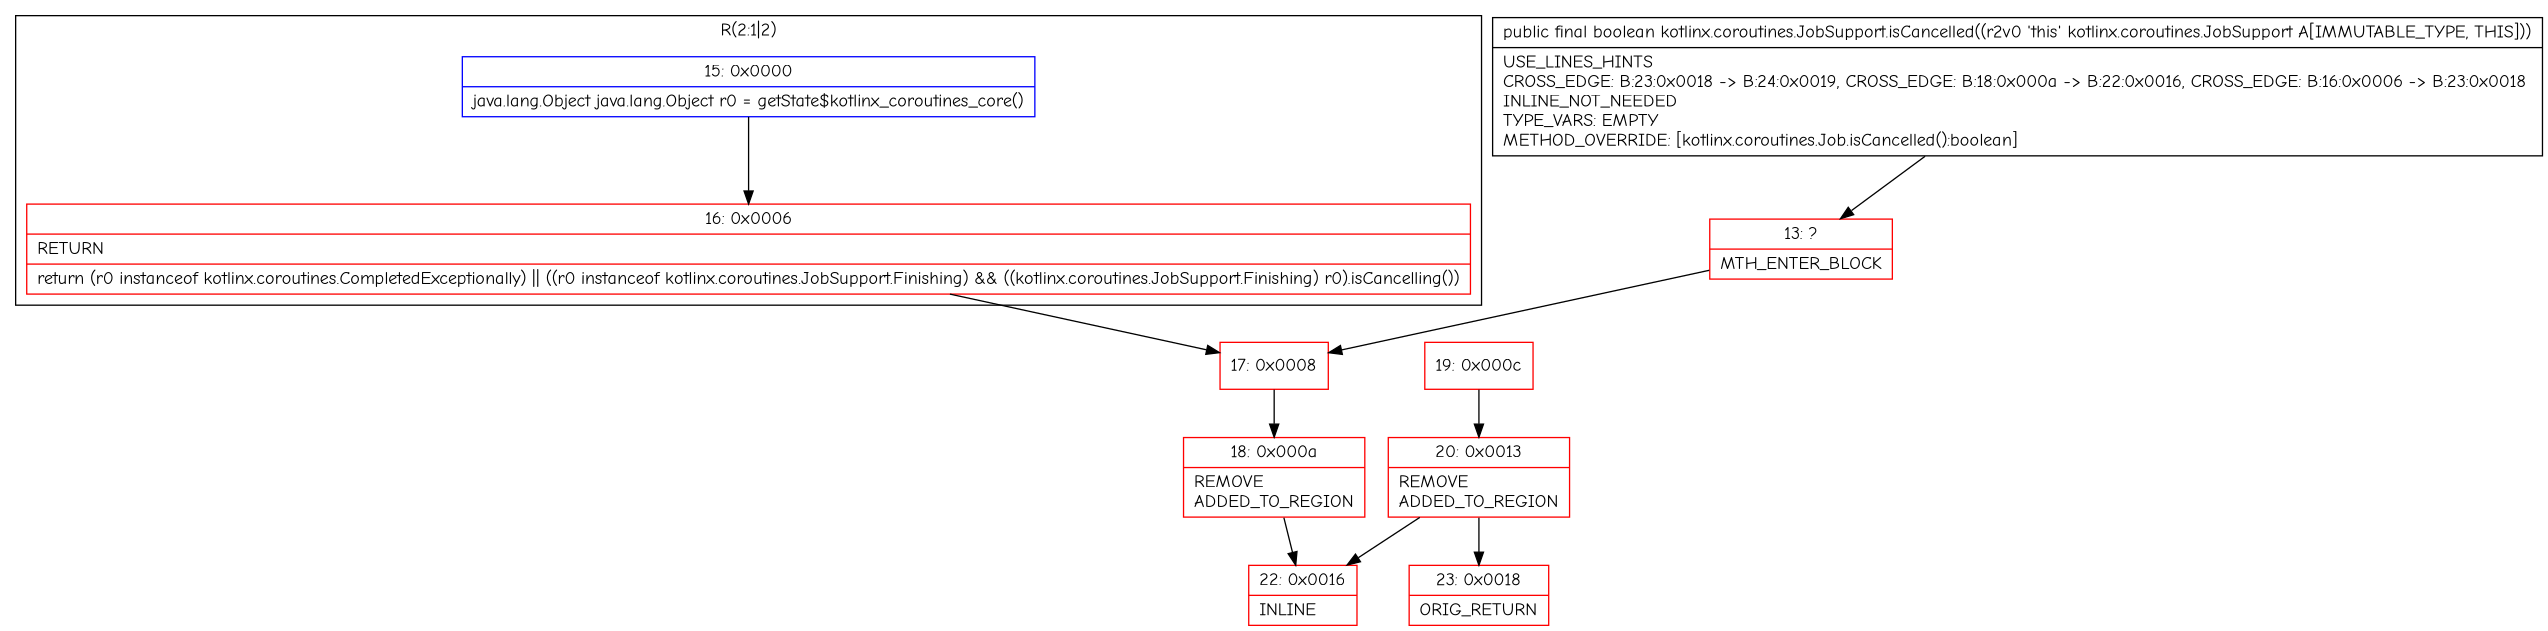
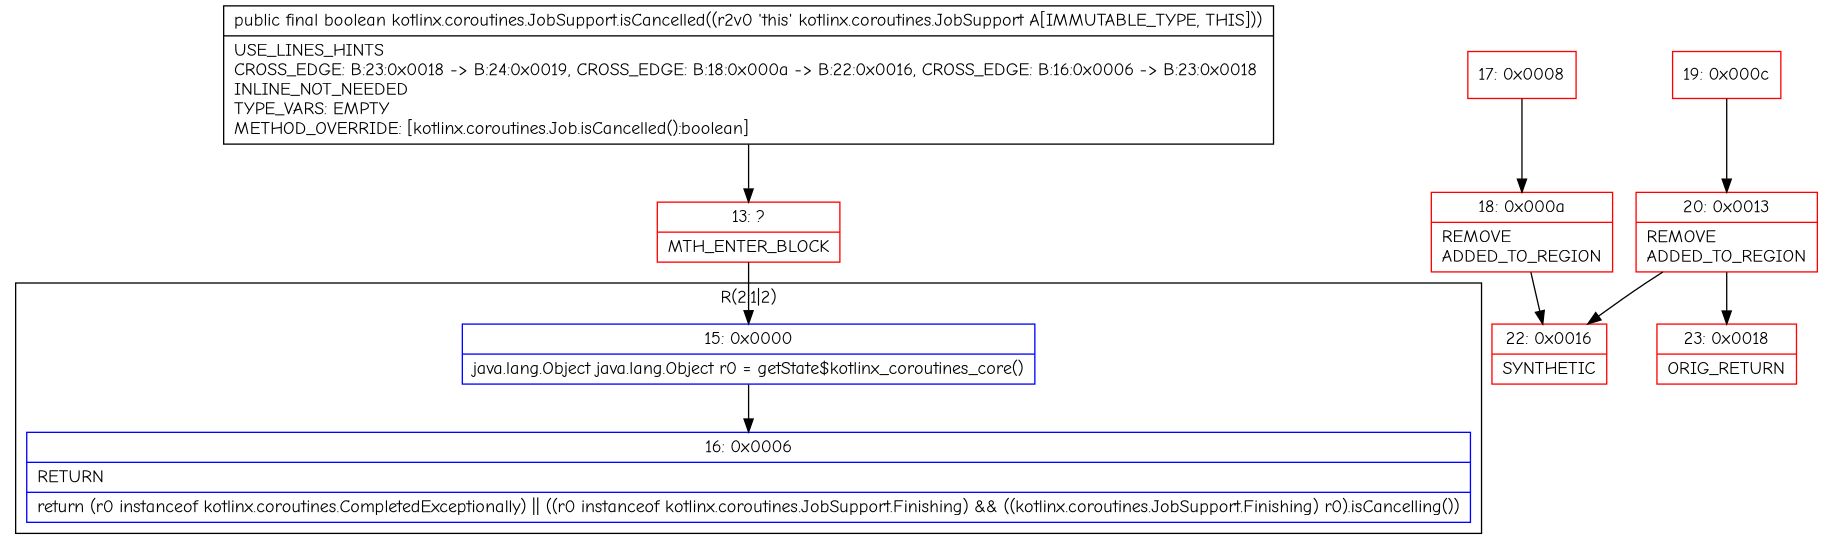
(749, 249) -> (749, 477)
(1526, 310) -> (749, 291)
(1078, 322) -> none
(1288, 610) -> (1549, 368)
